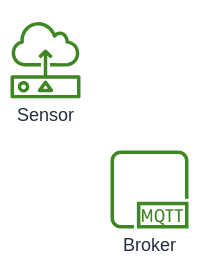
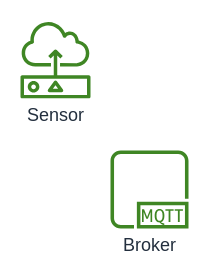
(46, 60) -> (56, 60)
